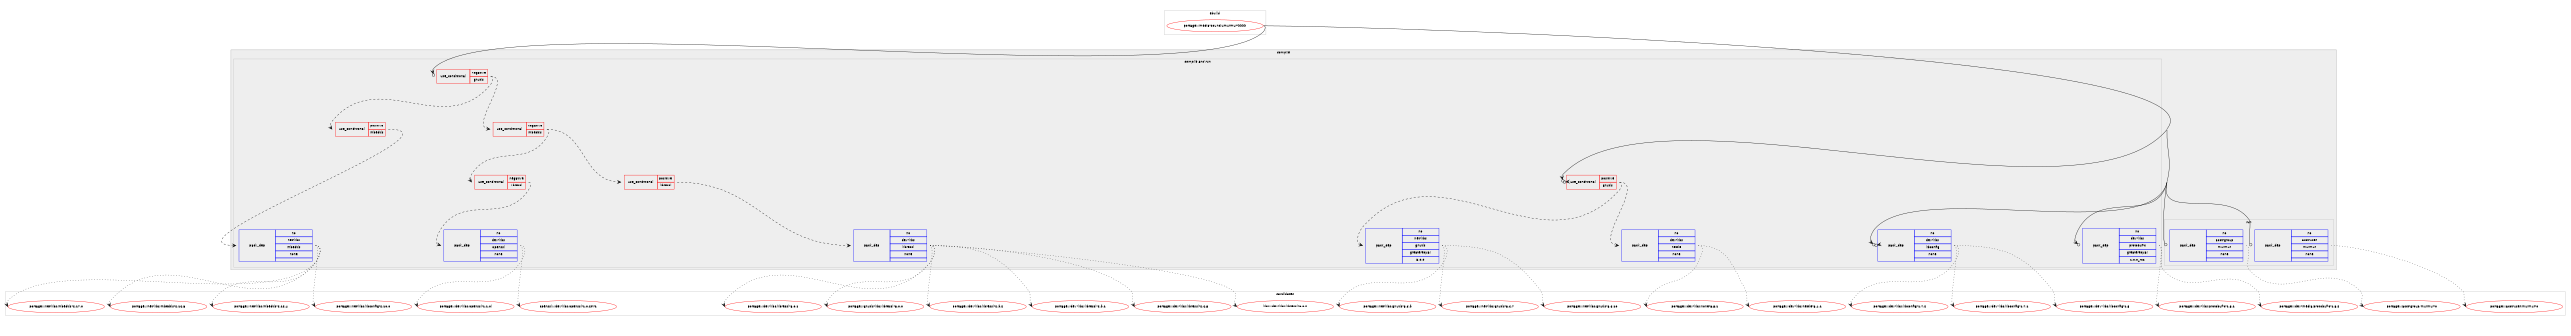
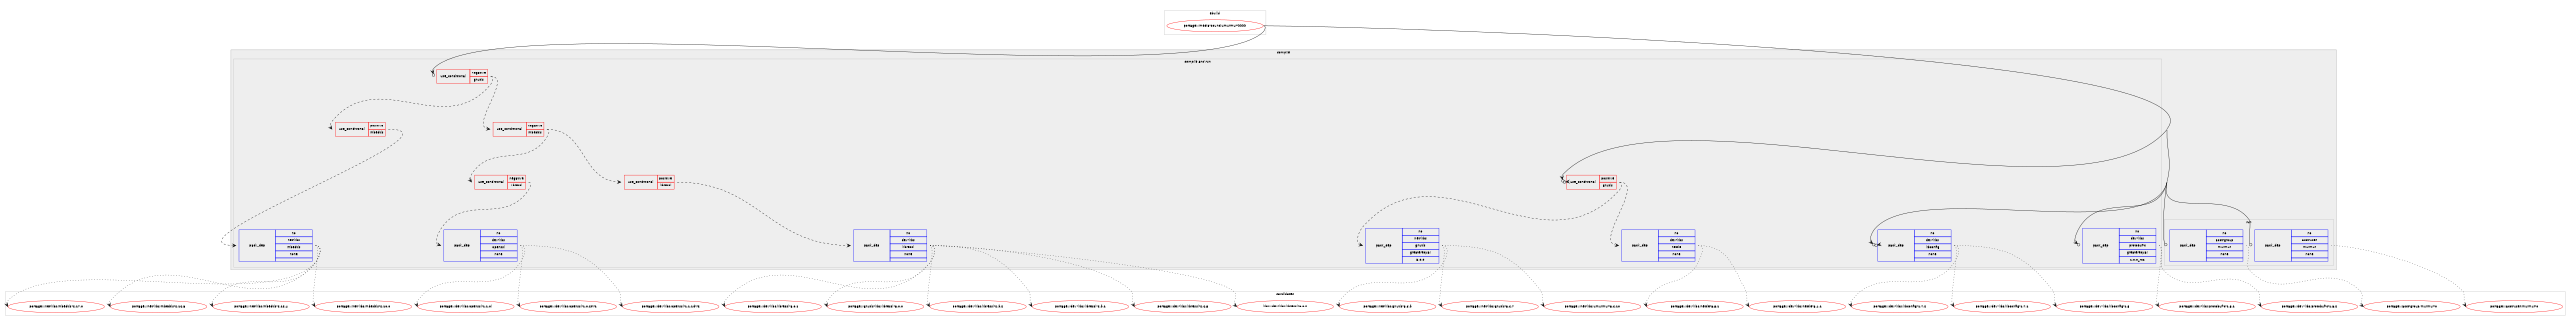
(364, 307) -> (364, 307)
(568, 307) -> (568, 307)
none -> (671, 307)
(1593, 307) -> (1593, 307)
(1695, 307) -> (1695, 307)
(2310, 307) -> (2310, 307)
